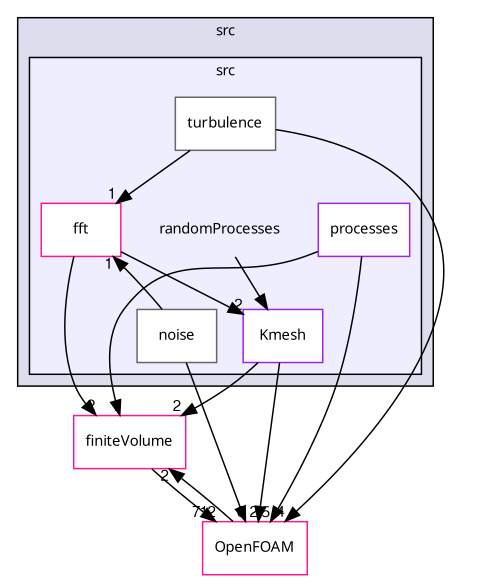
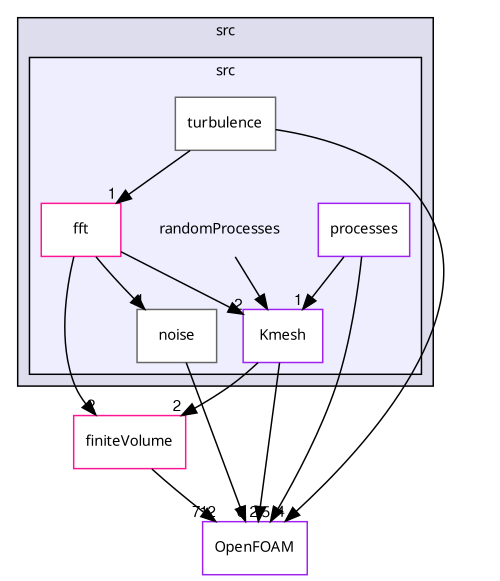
(183, 271) -> (328, 277)
(150, 295) -> (115, 278)
(208, 500) -> none
(255, 548) -> (255, 548)
